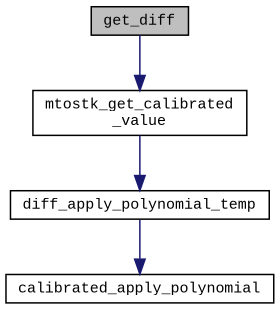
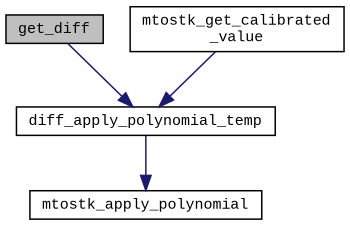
(140, 55) -> (95, 70)
(140, 289) -> (146, 205)
